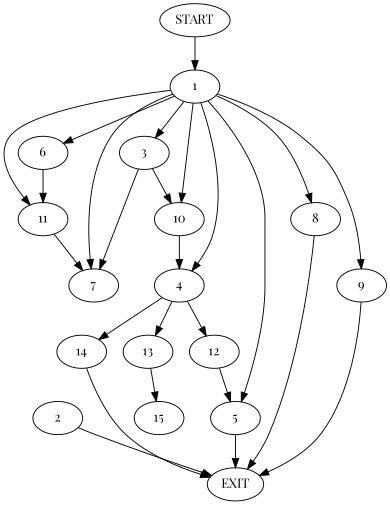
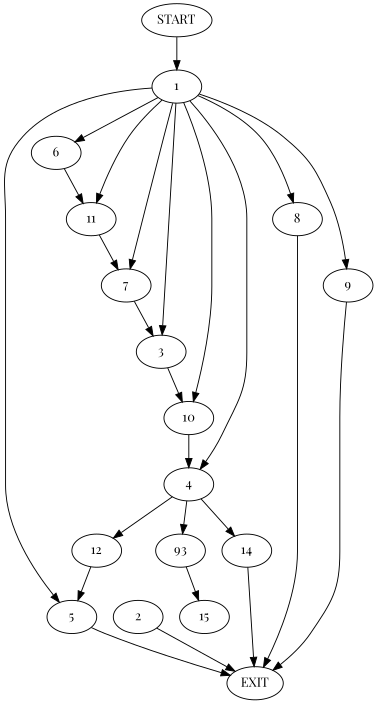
(121, 215) -> (141, 314)
(148, 352) -> (181, 551)
